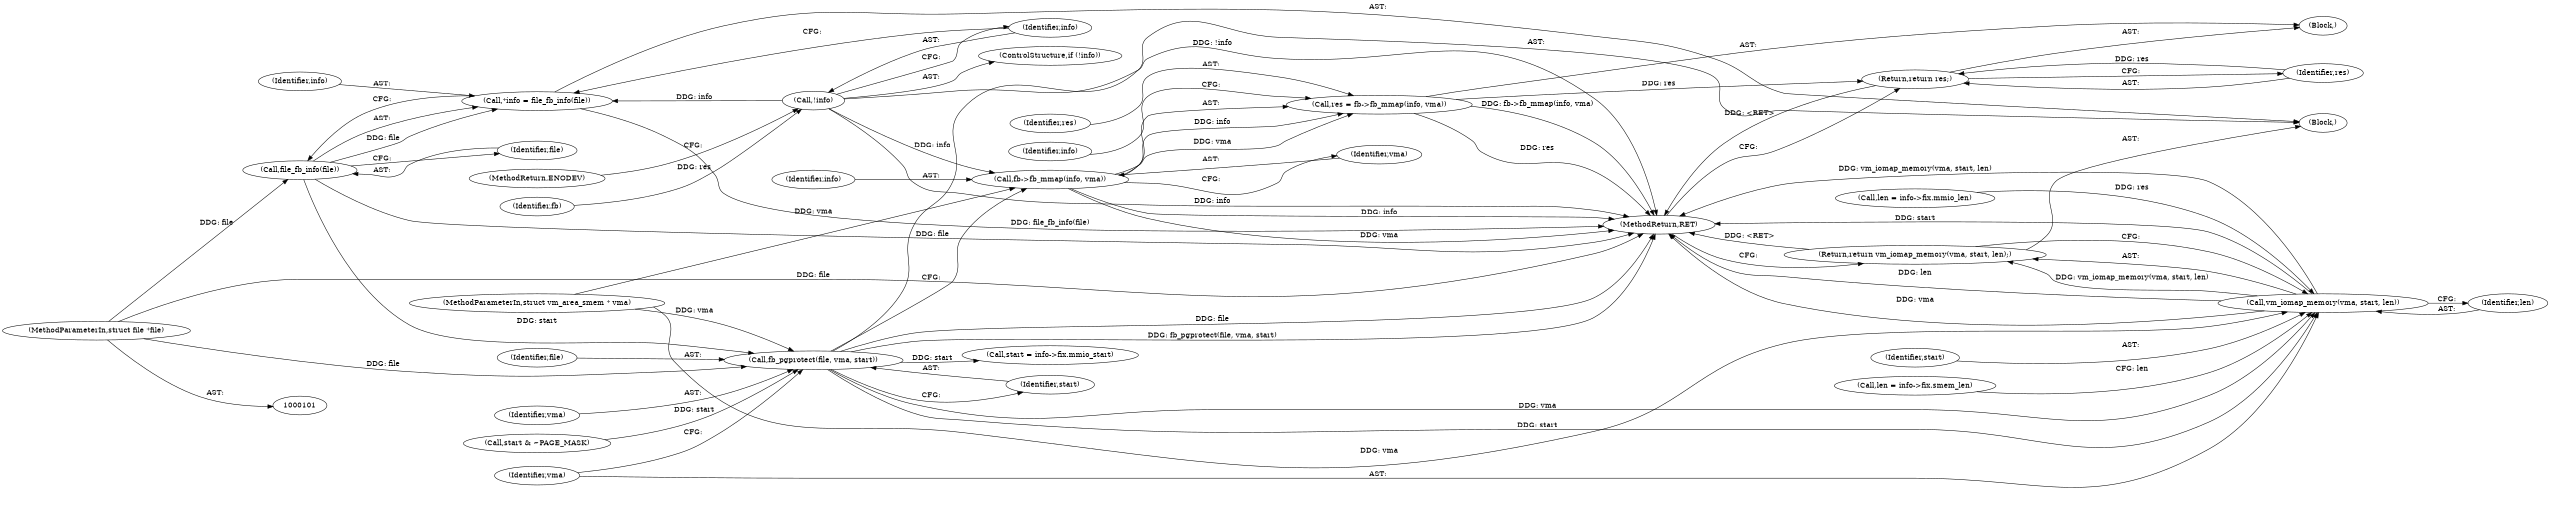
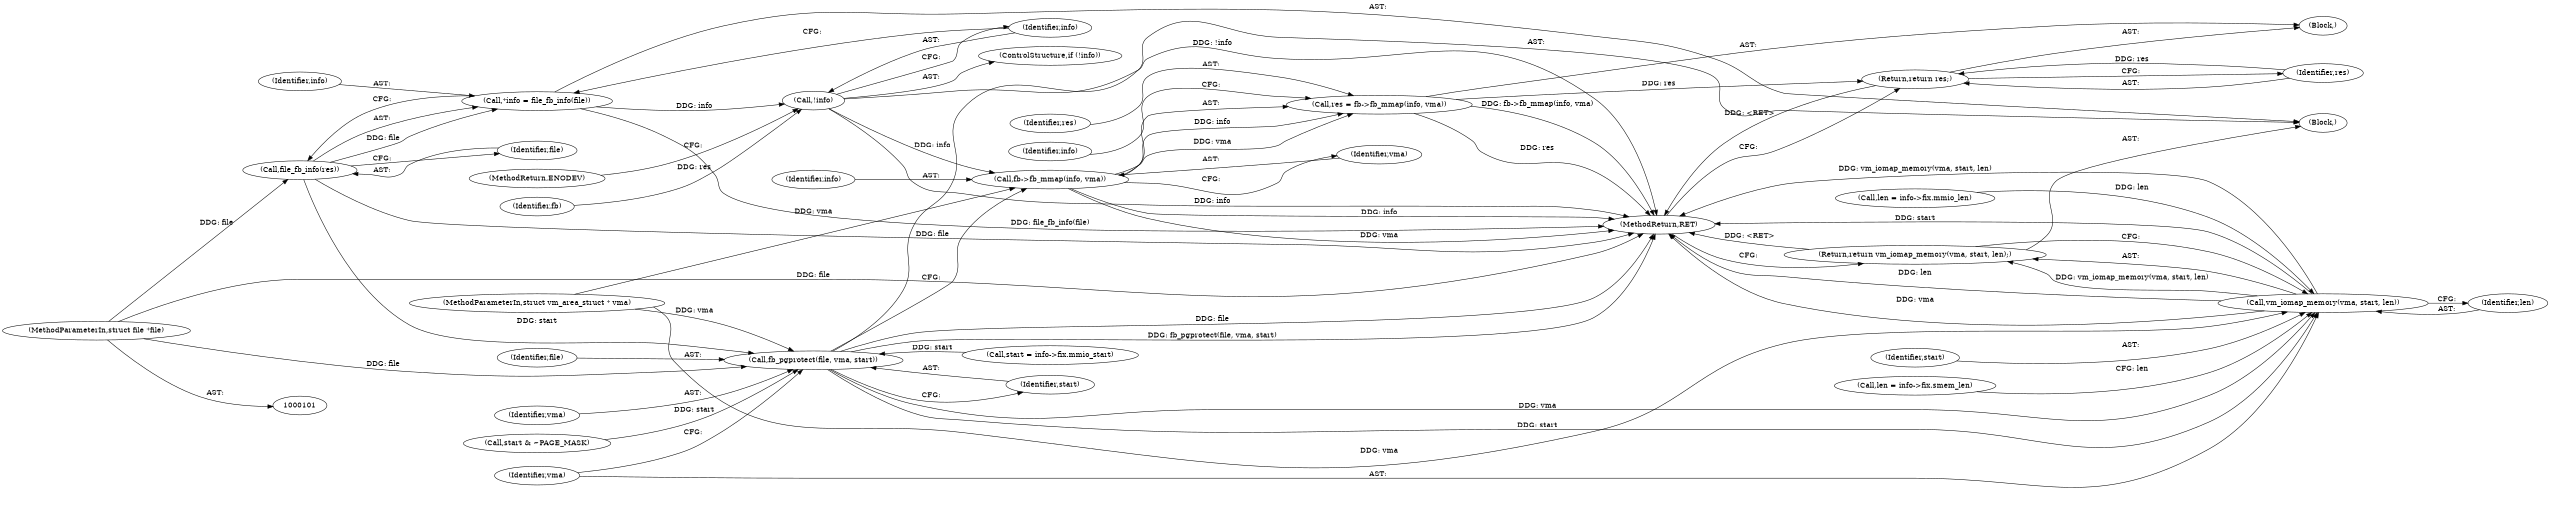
(700, 101) -> (688, 111)
(300, 170) -> (300, 170)
(2132, 188) -> (2132, 188)
(537, 303) -> (537, 303)
(937, 362) -> (926, 352)
